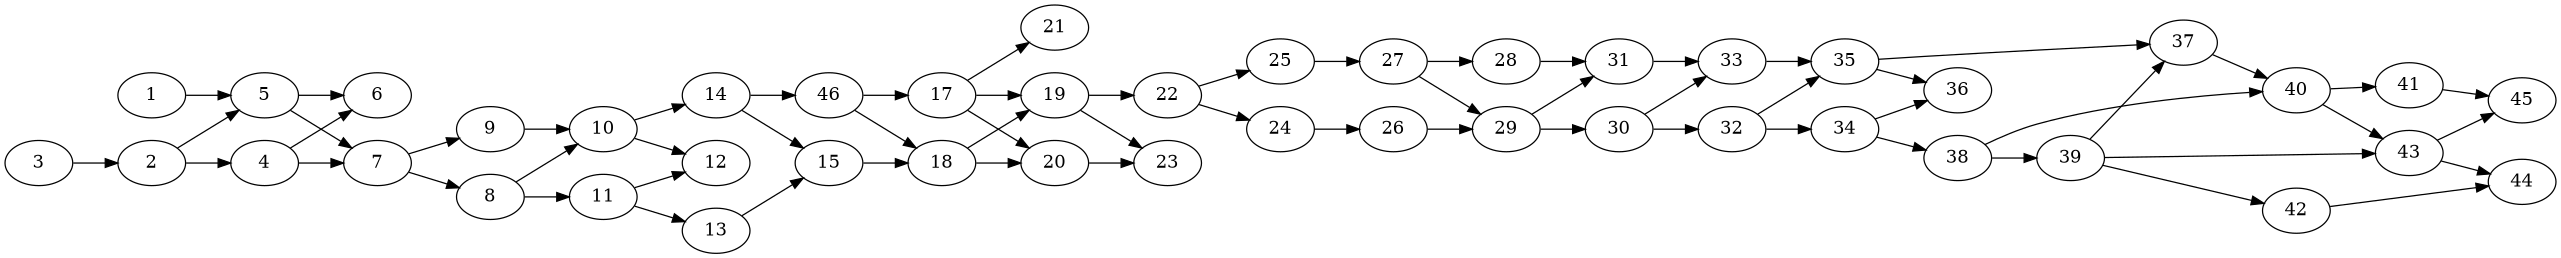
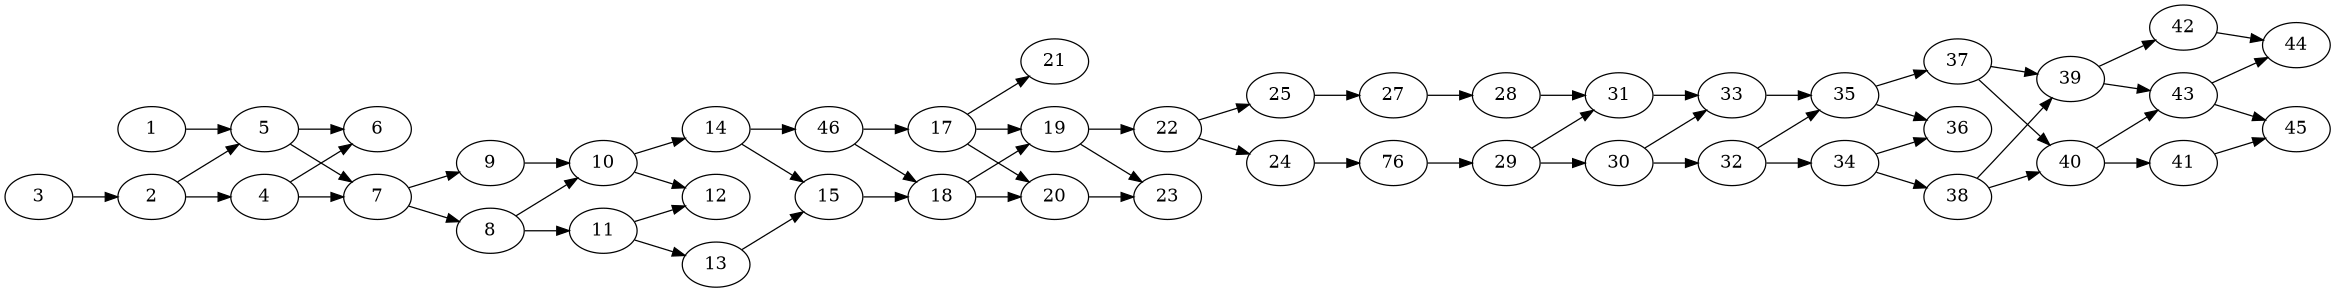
(1444, 92) -> none
(2131, 96) -> (2008, 69)
(1393, 129) -> (1393, 163)
